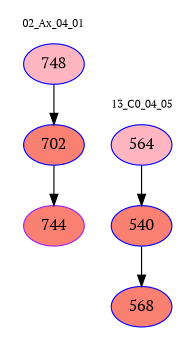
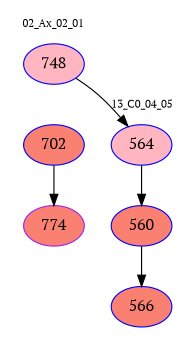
(53, 24) -> (53, 24)
(54, 99) -> (109, 105)
(54, 226) -> (54, 226)
(142, 226) -> (142, 226)
(142, 307) -> (142, 307)
